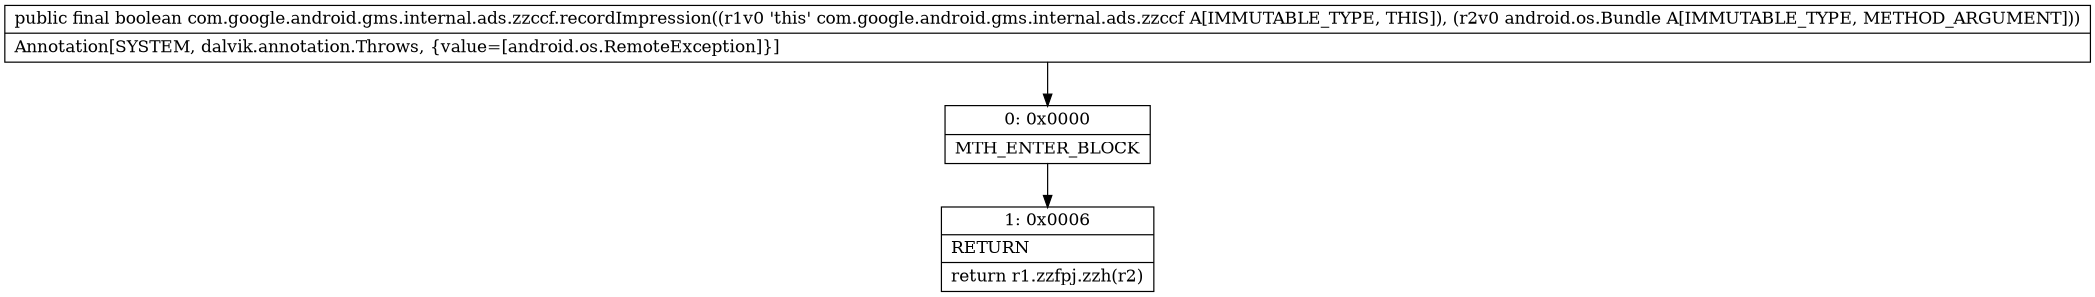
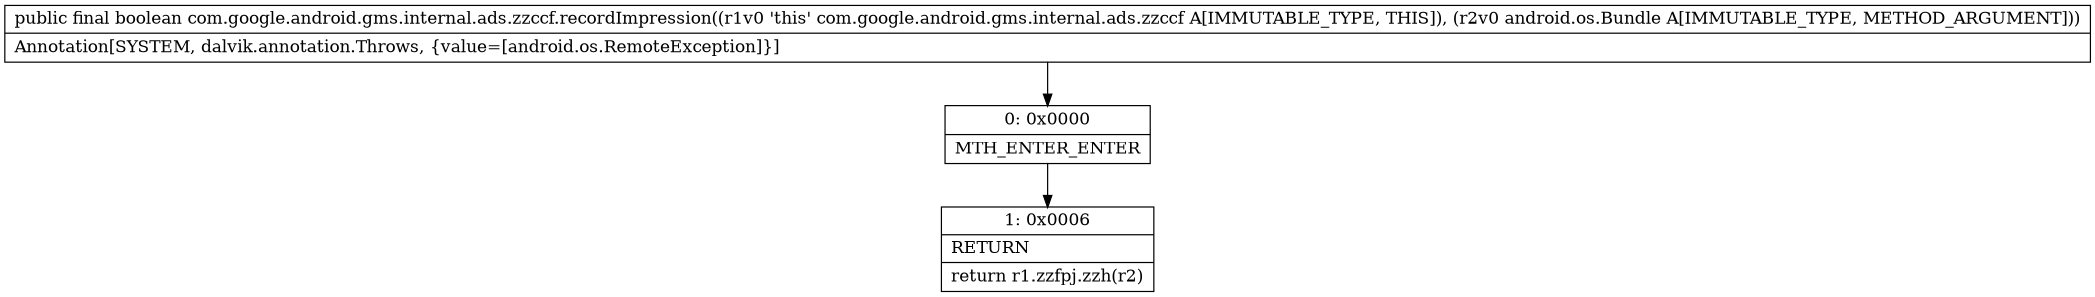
(1048, 148) -> (1048, 148)
